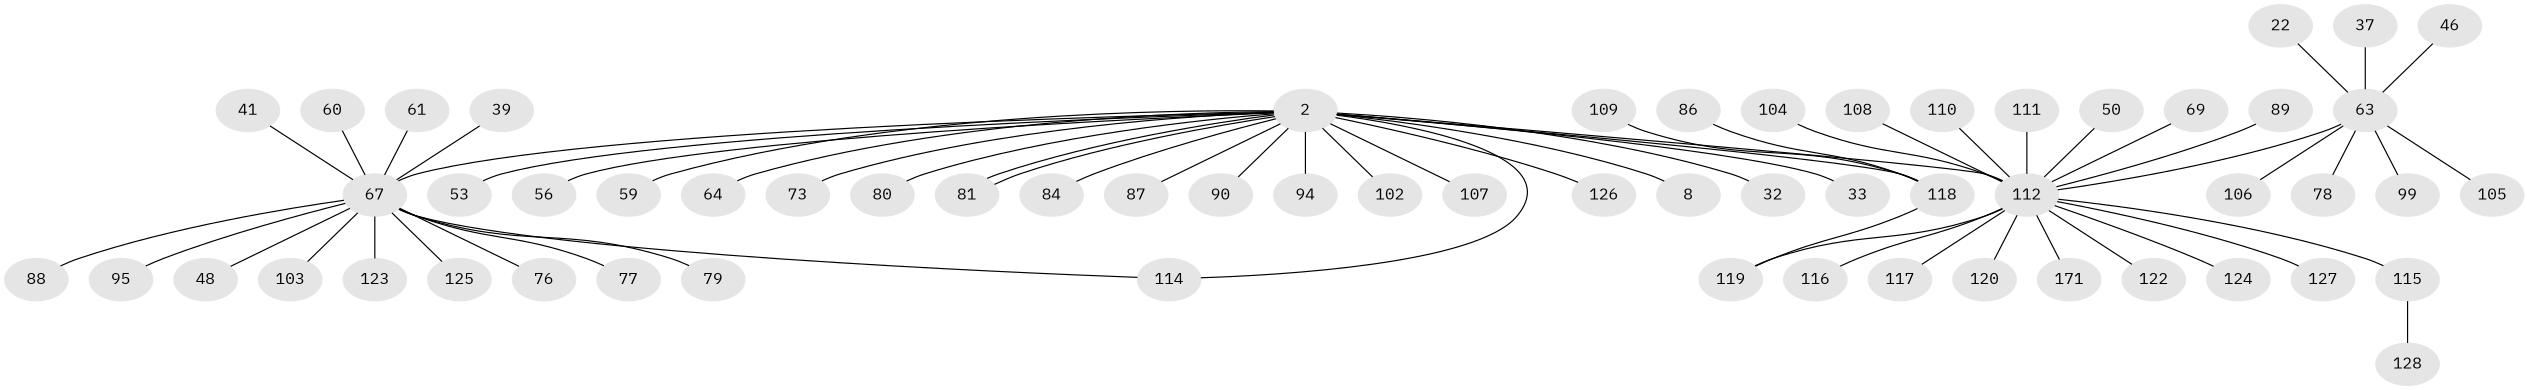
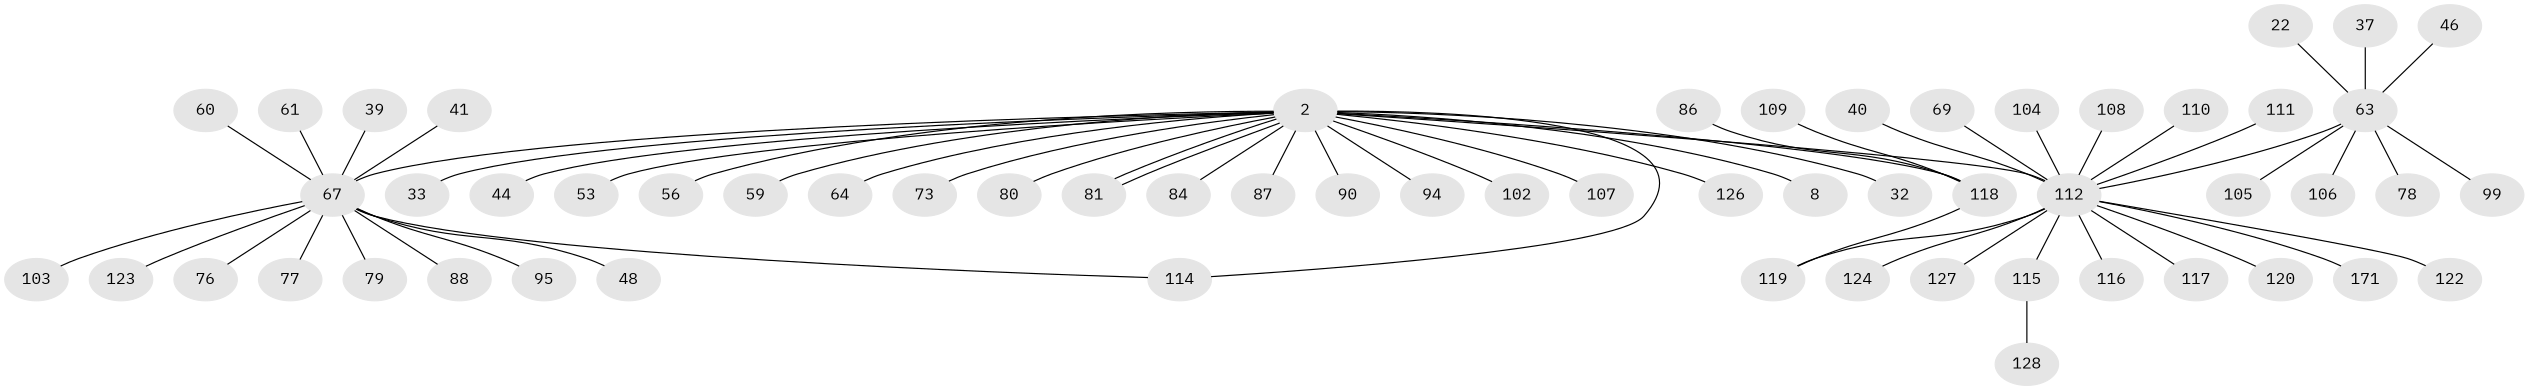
(2111, 110) -> (1858, 110)
(2281, 110) -> none
none -> (502, 195)
(459, 280) -> none
